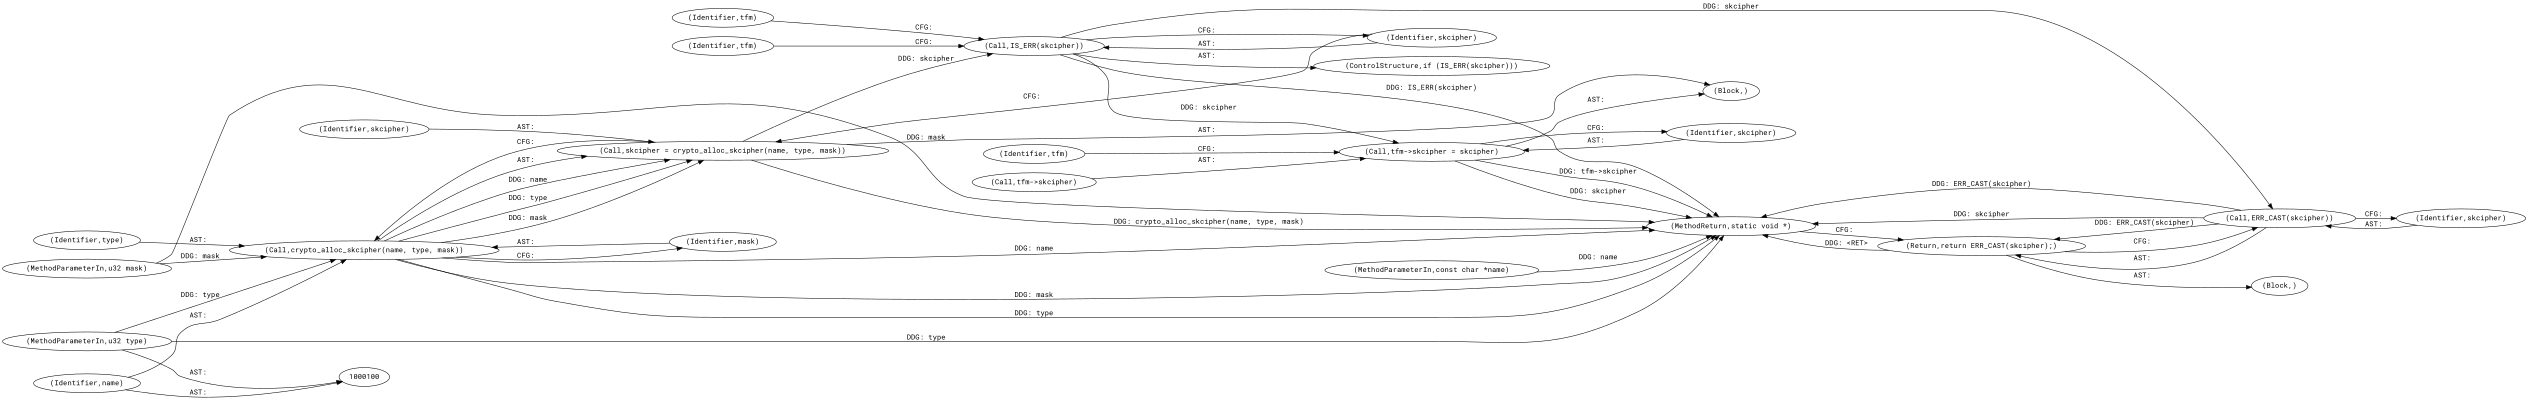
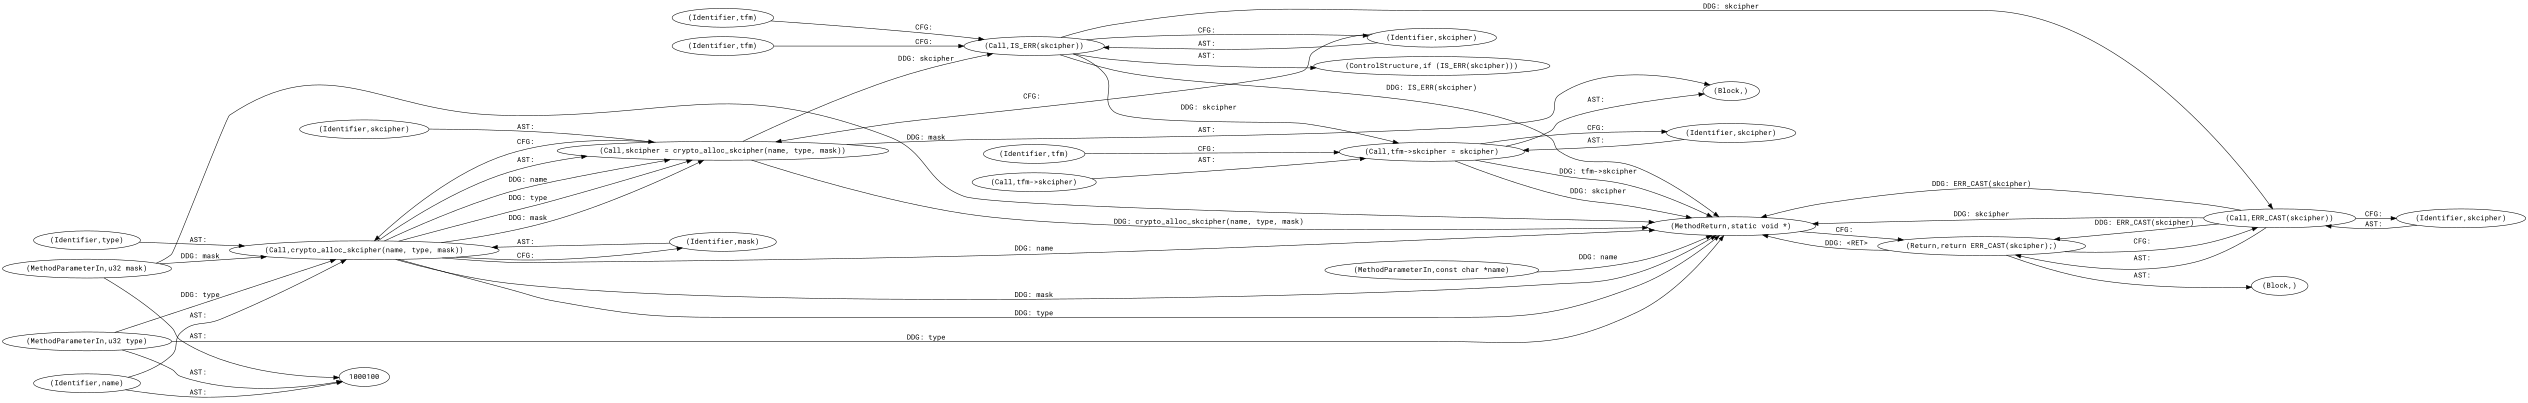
none -> (207, 354)
